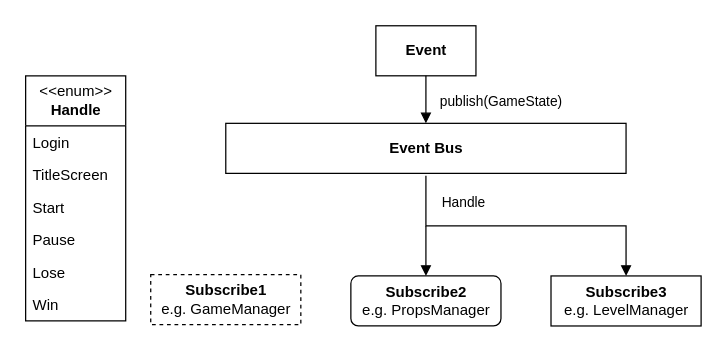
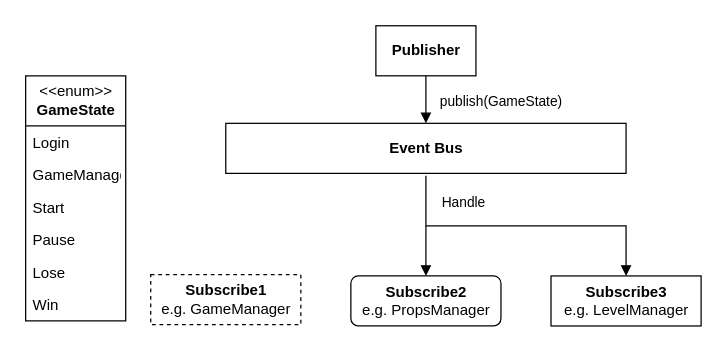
(426, 51) -> (426, 51)
(76, 101) -> (76, 101)
(75, 175) -> (79, 175)
